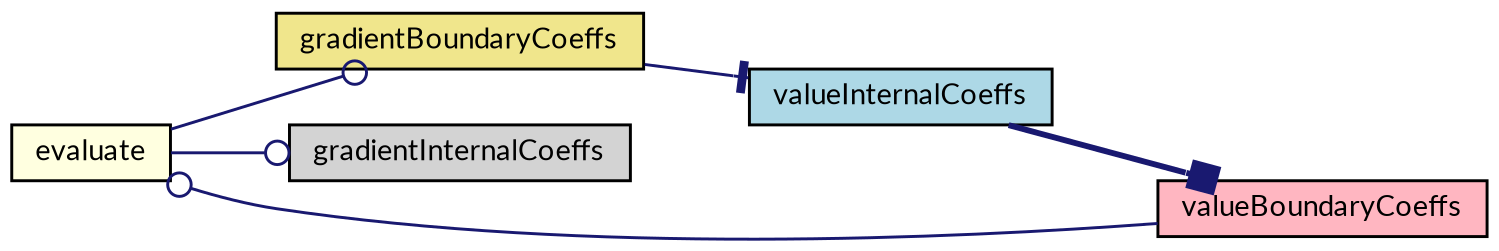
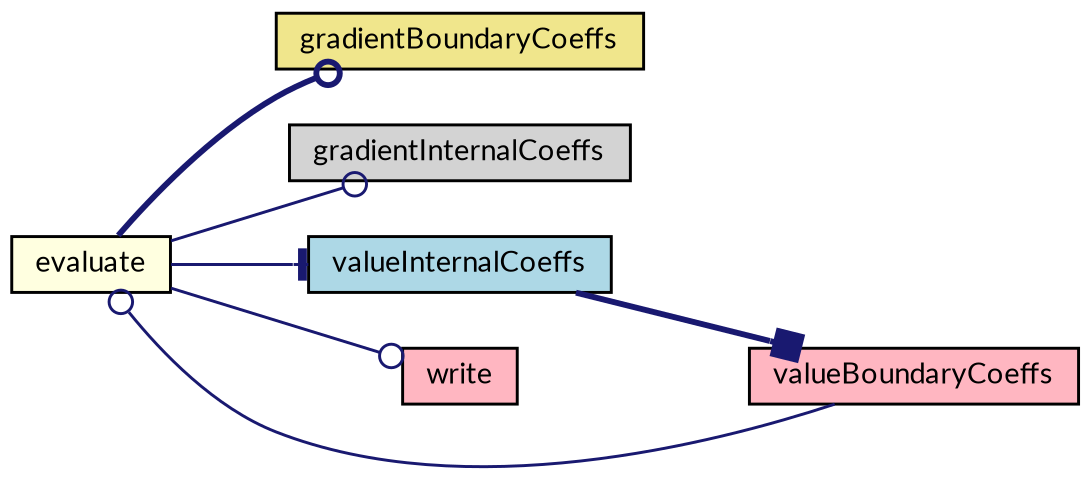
(689, 70) -> (232, 264)
(257, 103) -> (209, 145)
none -> (460, 376)
